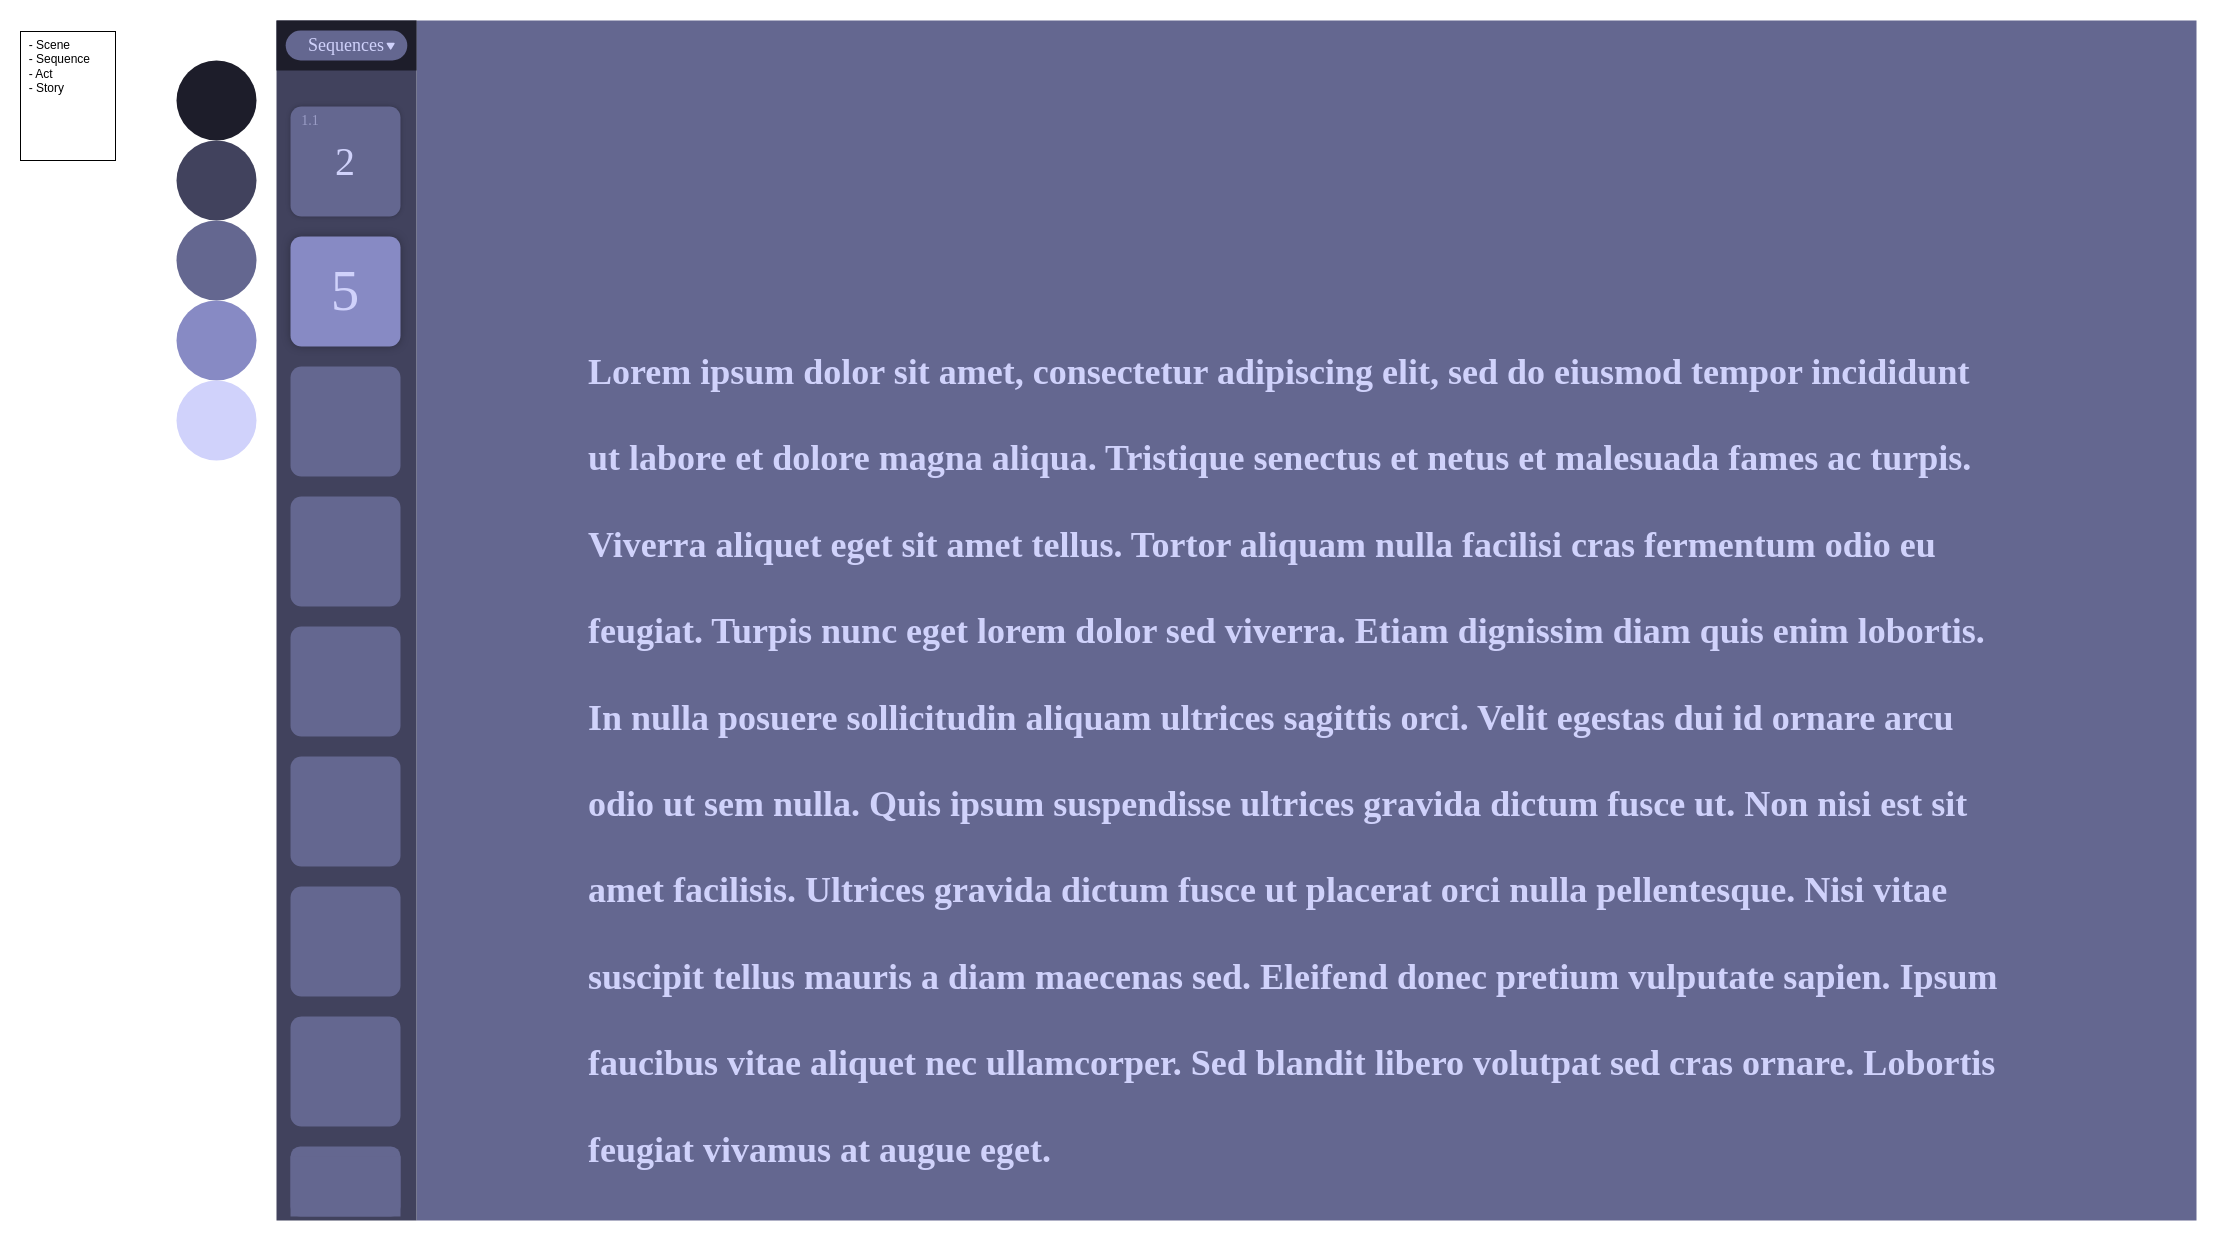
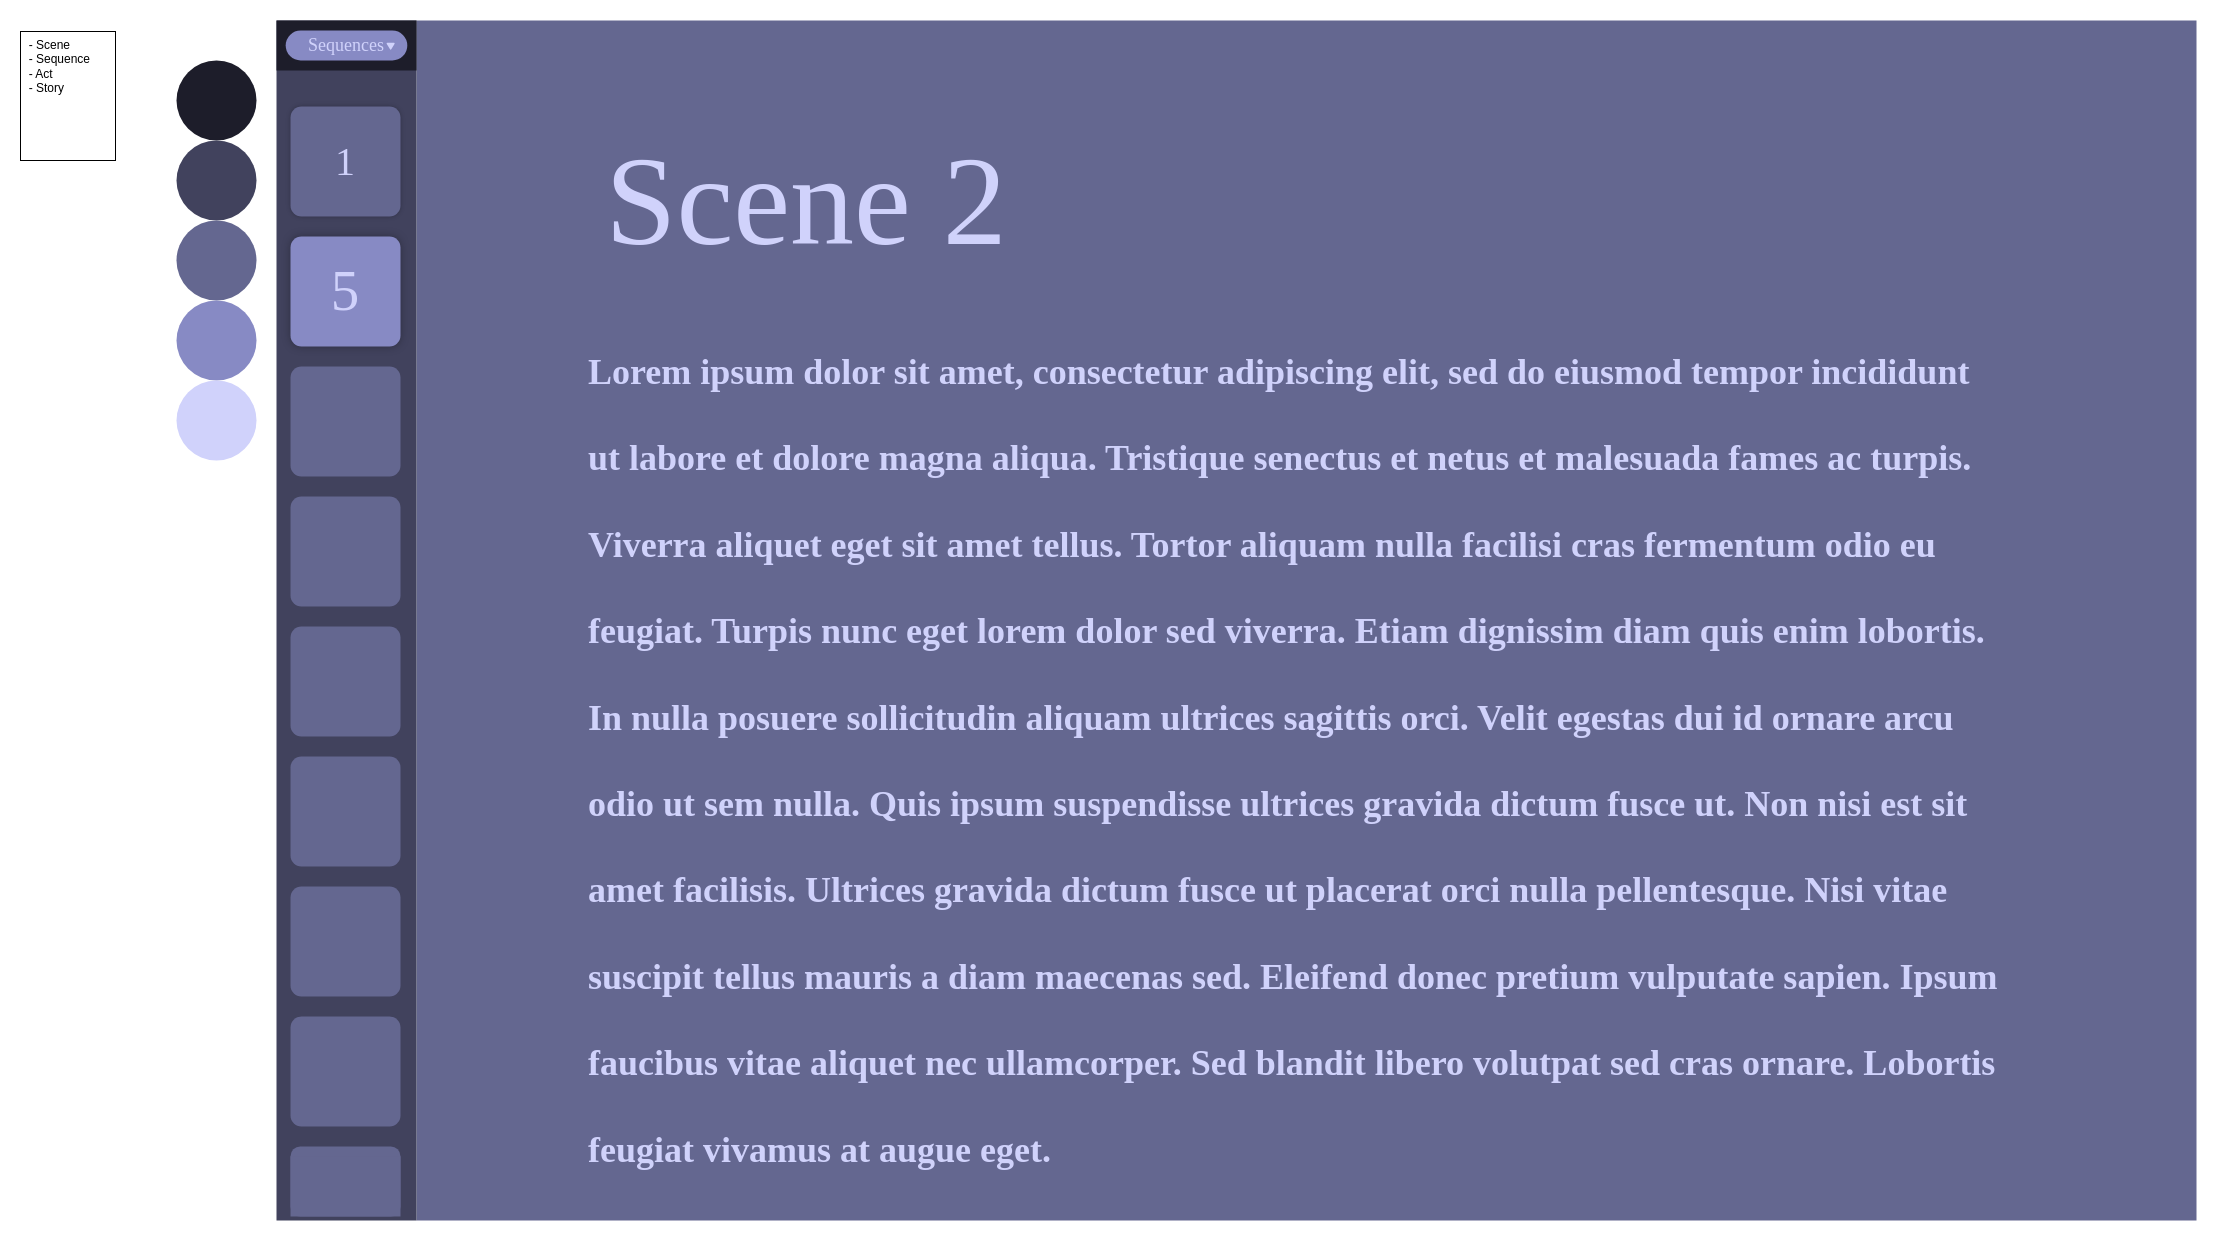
(347, 46) -> (347, 46)
(311, 122) -> none
(346, 162) -> (346, 162)
none -> (807, 202)
